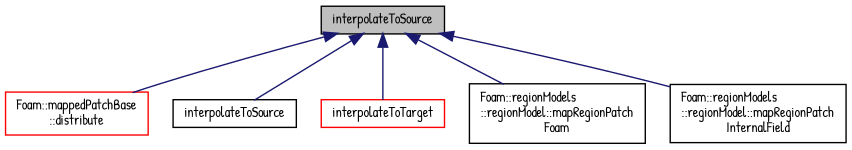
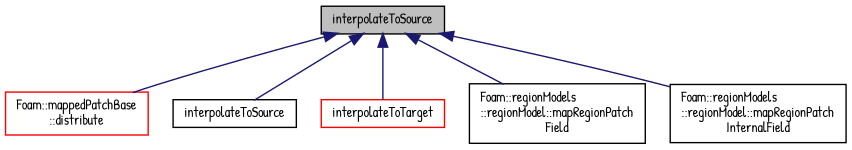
(557, 114) -> (557, 114)
